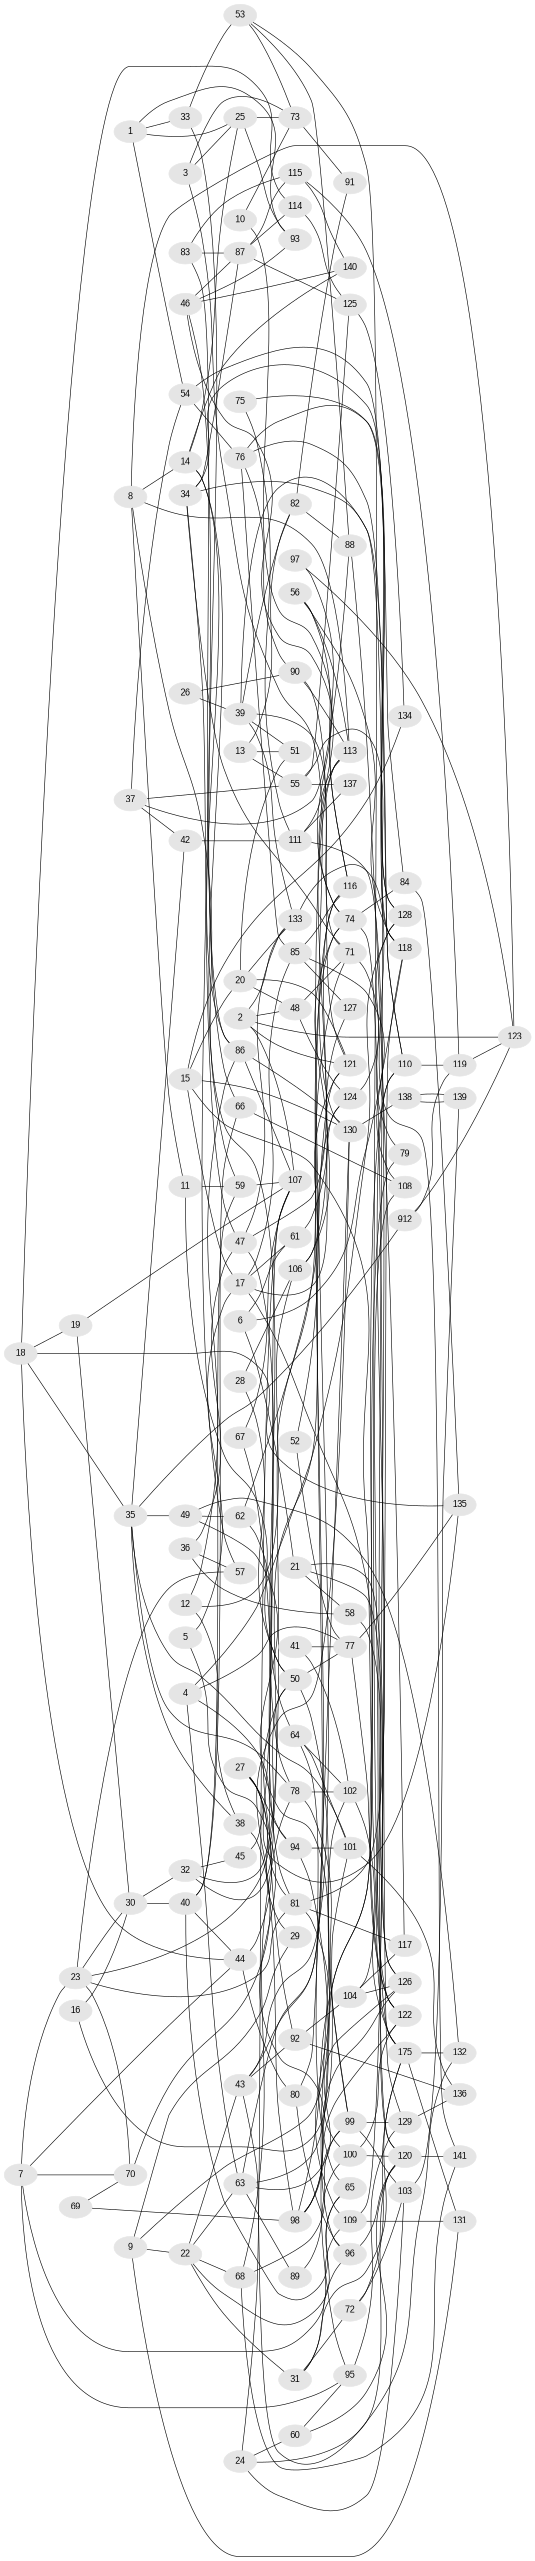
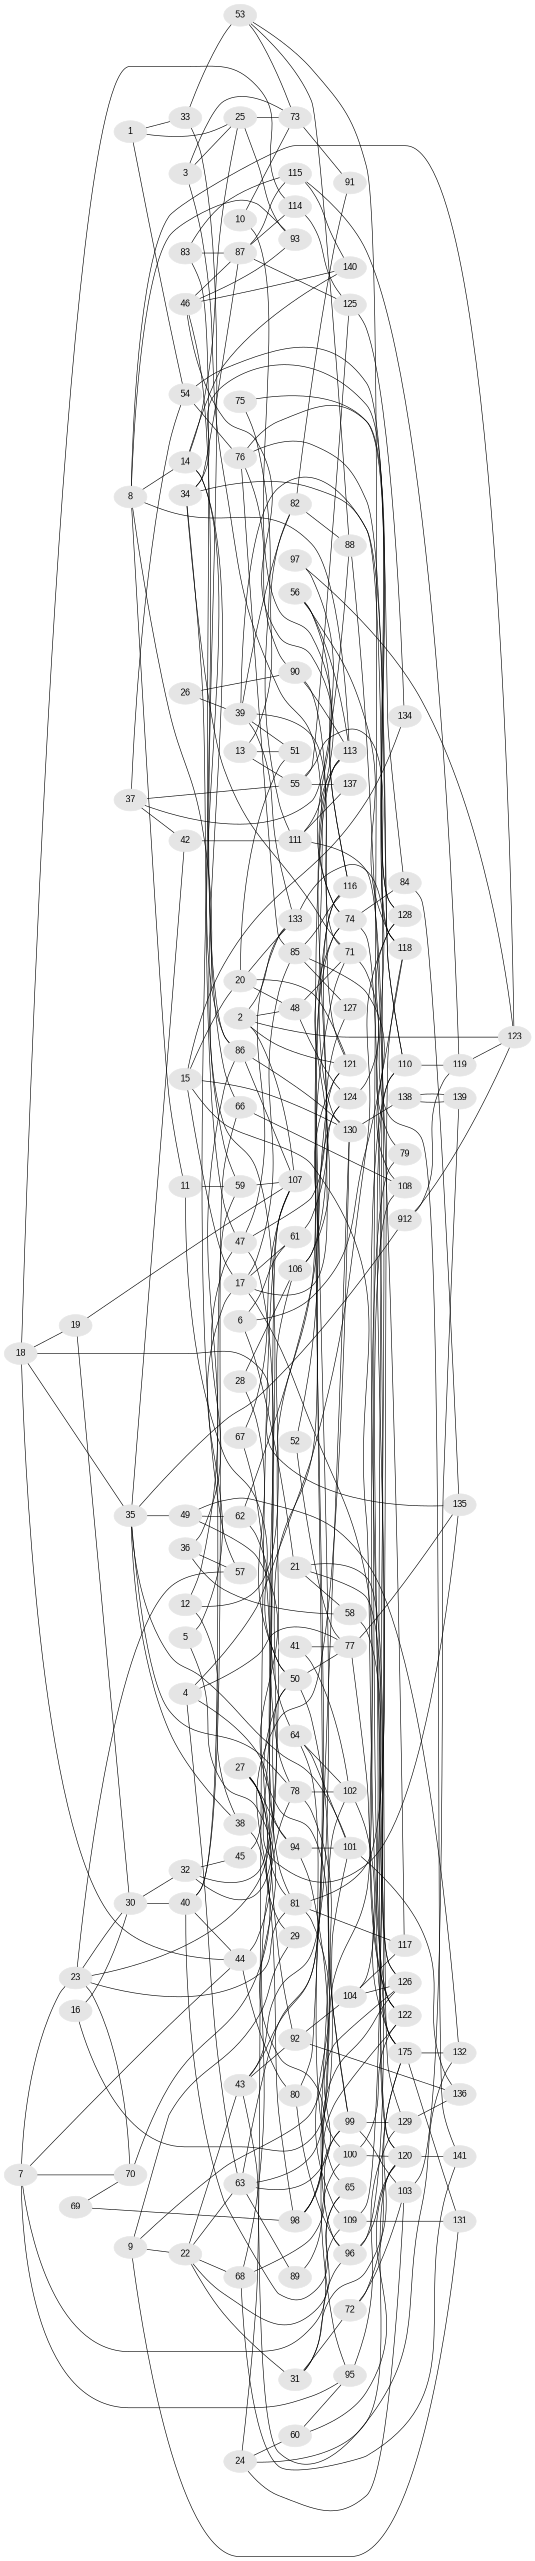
(260, 105) -> (151, 291)
(372, 1645) -> (377, 1660)
